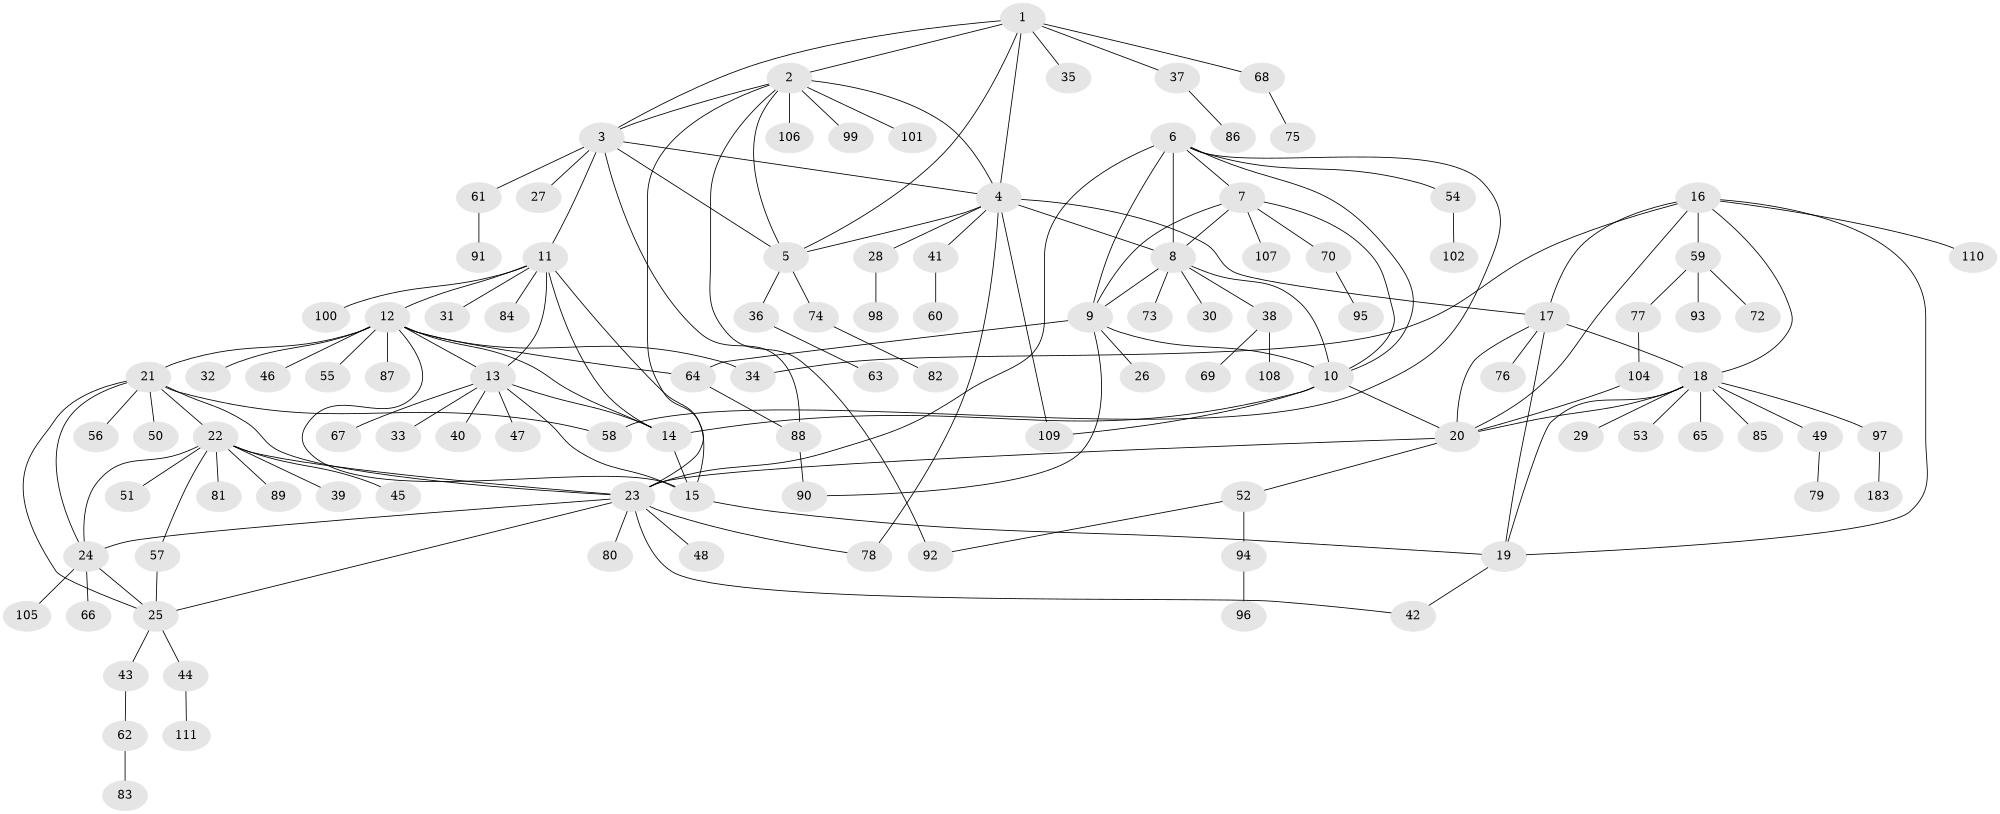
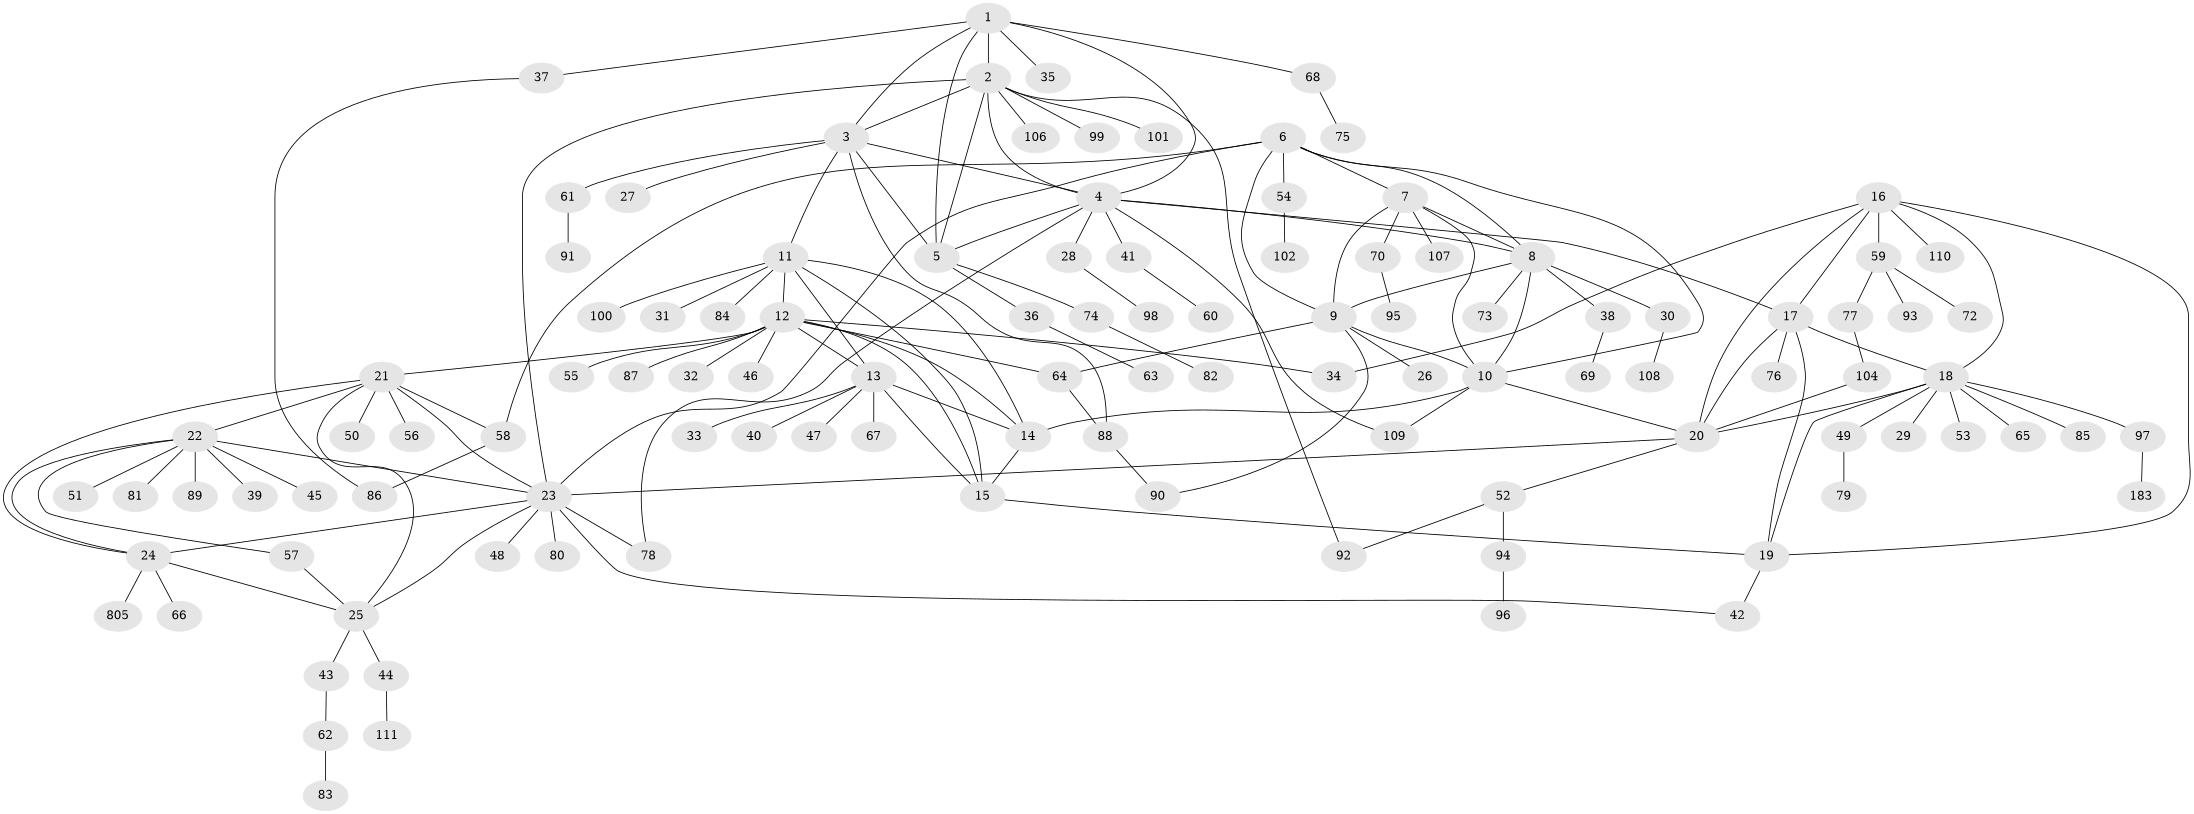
(1270, 344) -> (1659, 347)
none -> (439, 467)
(27, 616) -> (118, 616)
